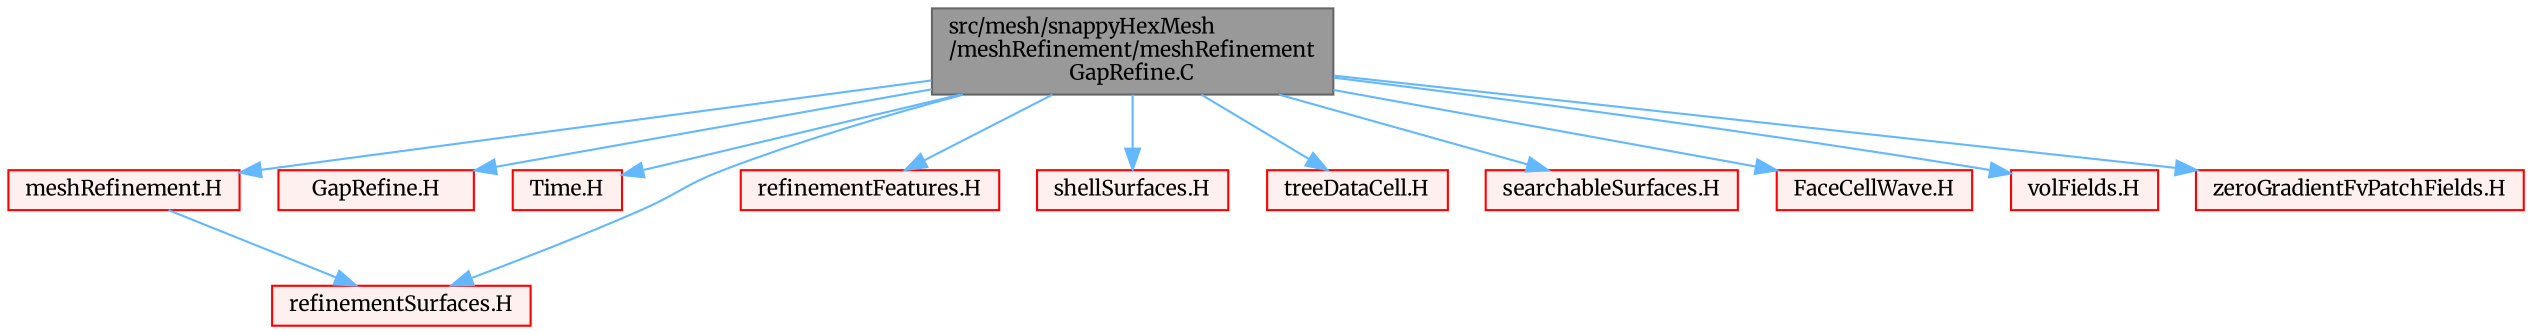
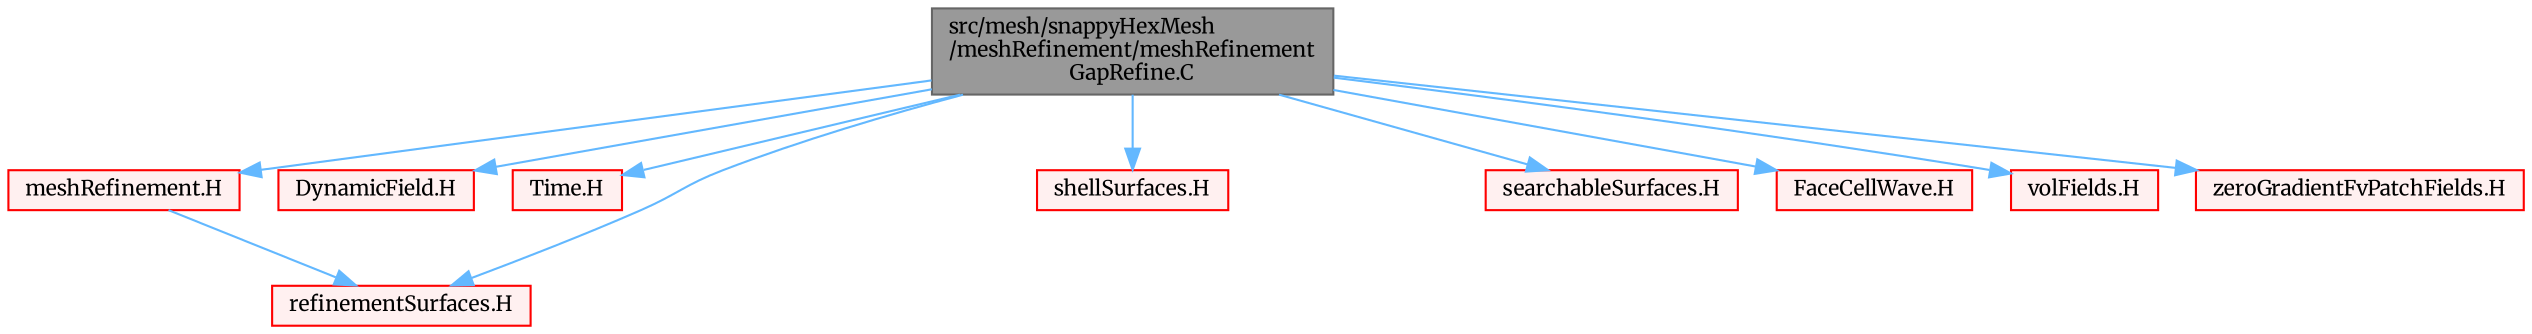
(376, 190) -> (376, 190)
(870, 190) -> none
(1357, 190) -> none
